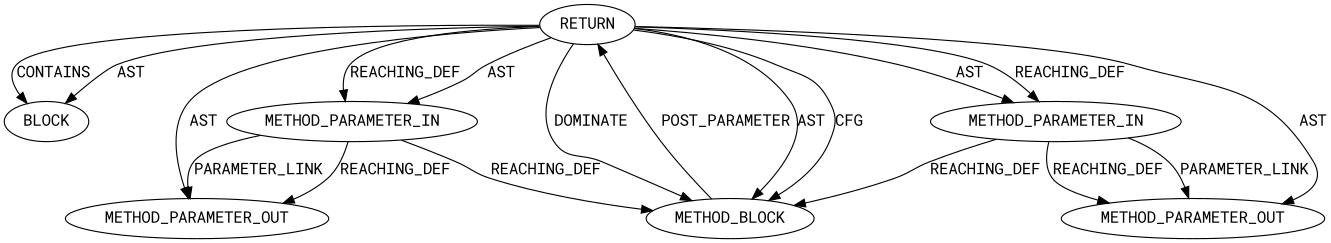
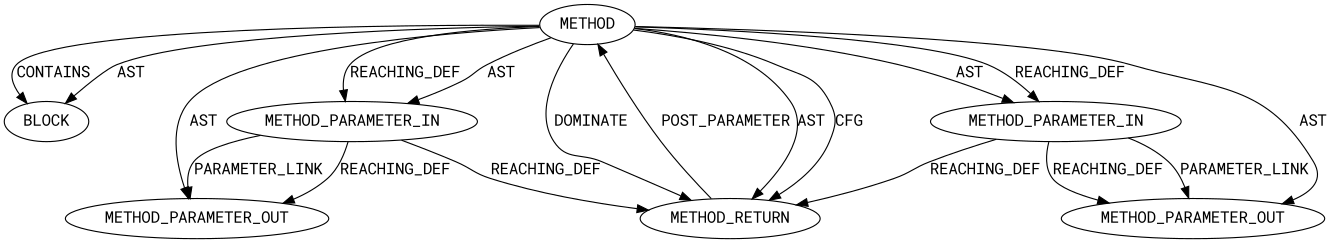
(587, 25) -> (587, 25)
(730, 219) -> (730, 219)
